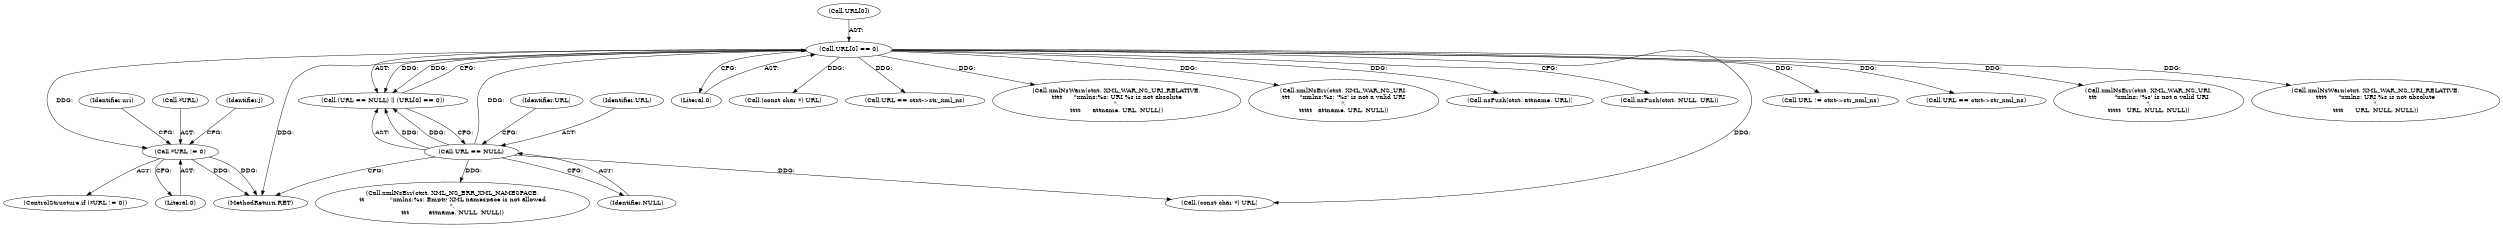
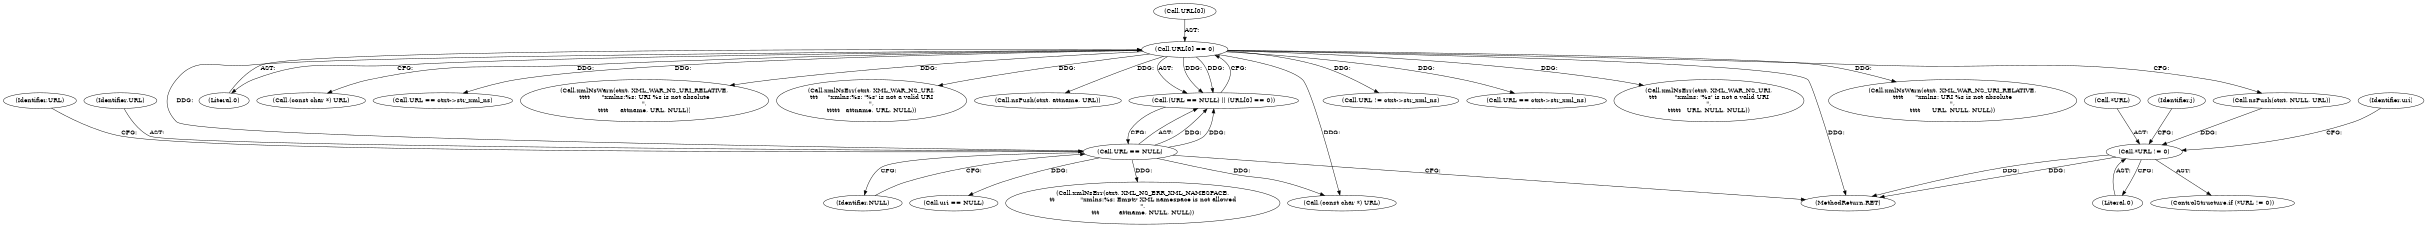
(361, 55) -> (2214, 126)
(607, 171) -> (975, 171)
none -> (954, 203)
